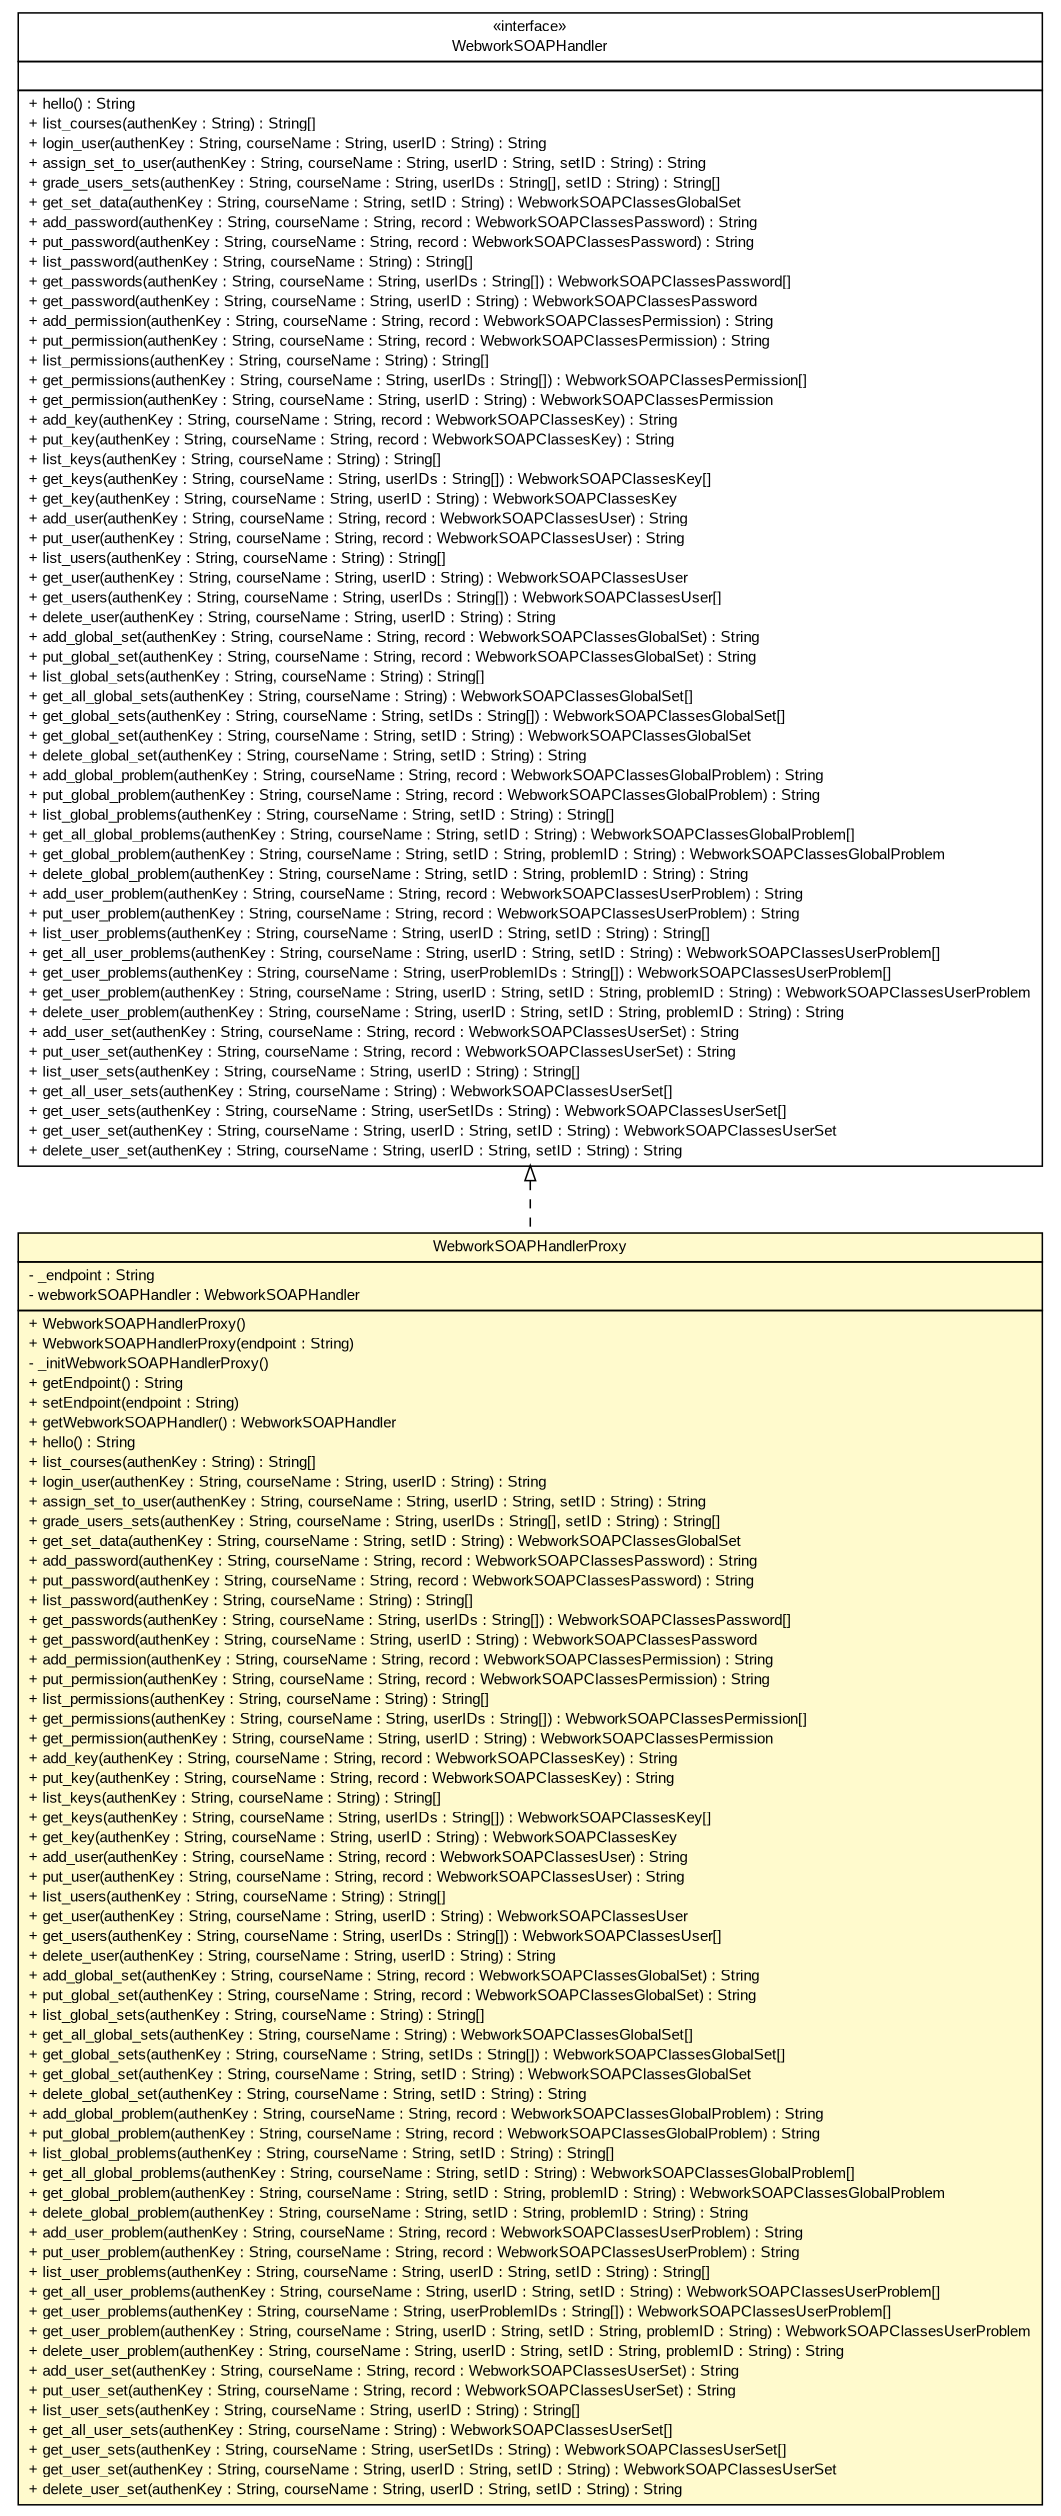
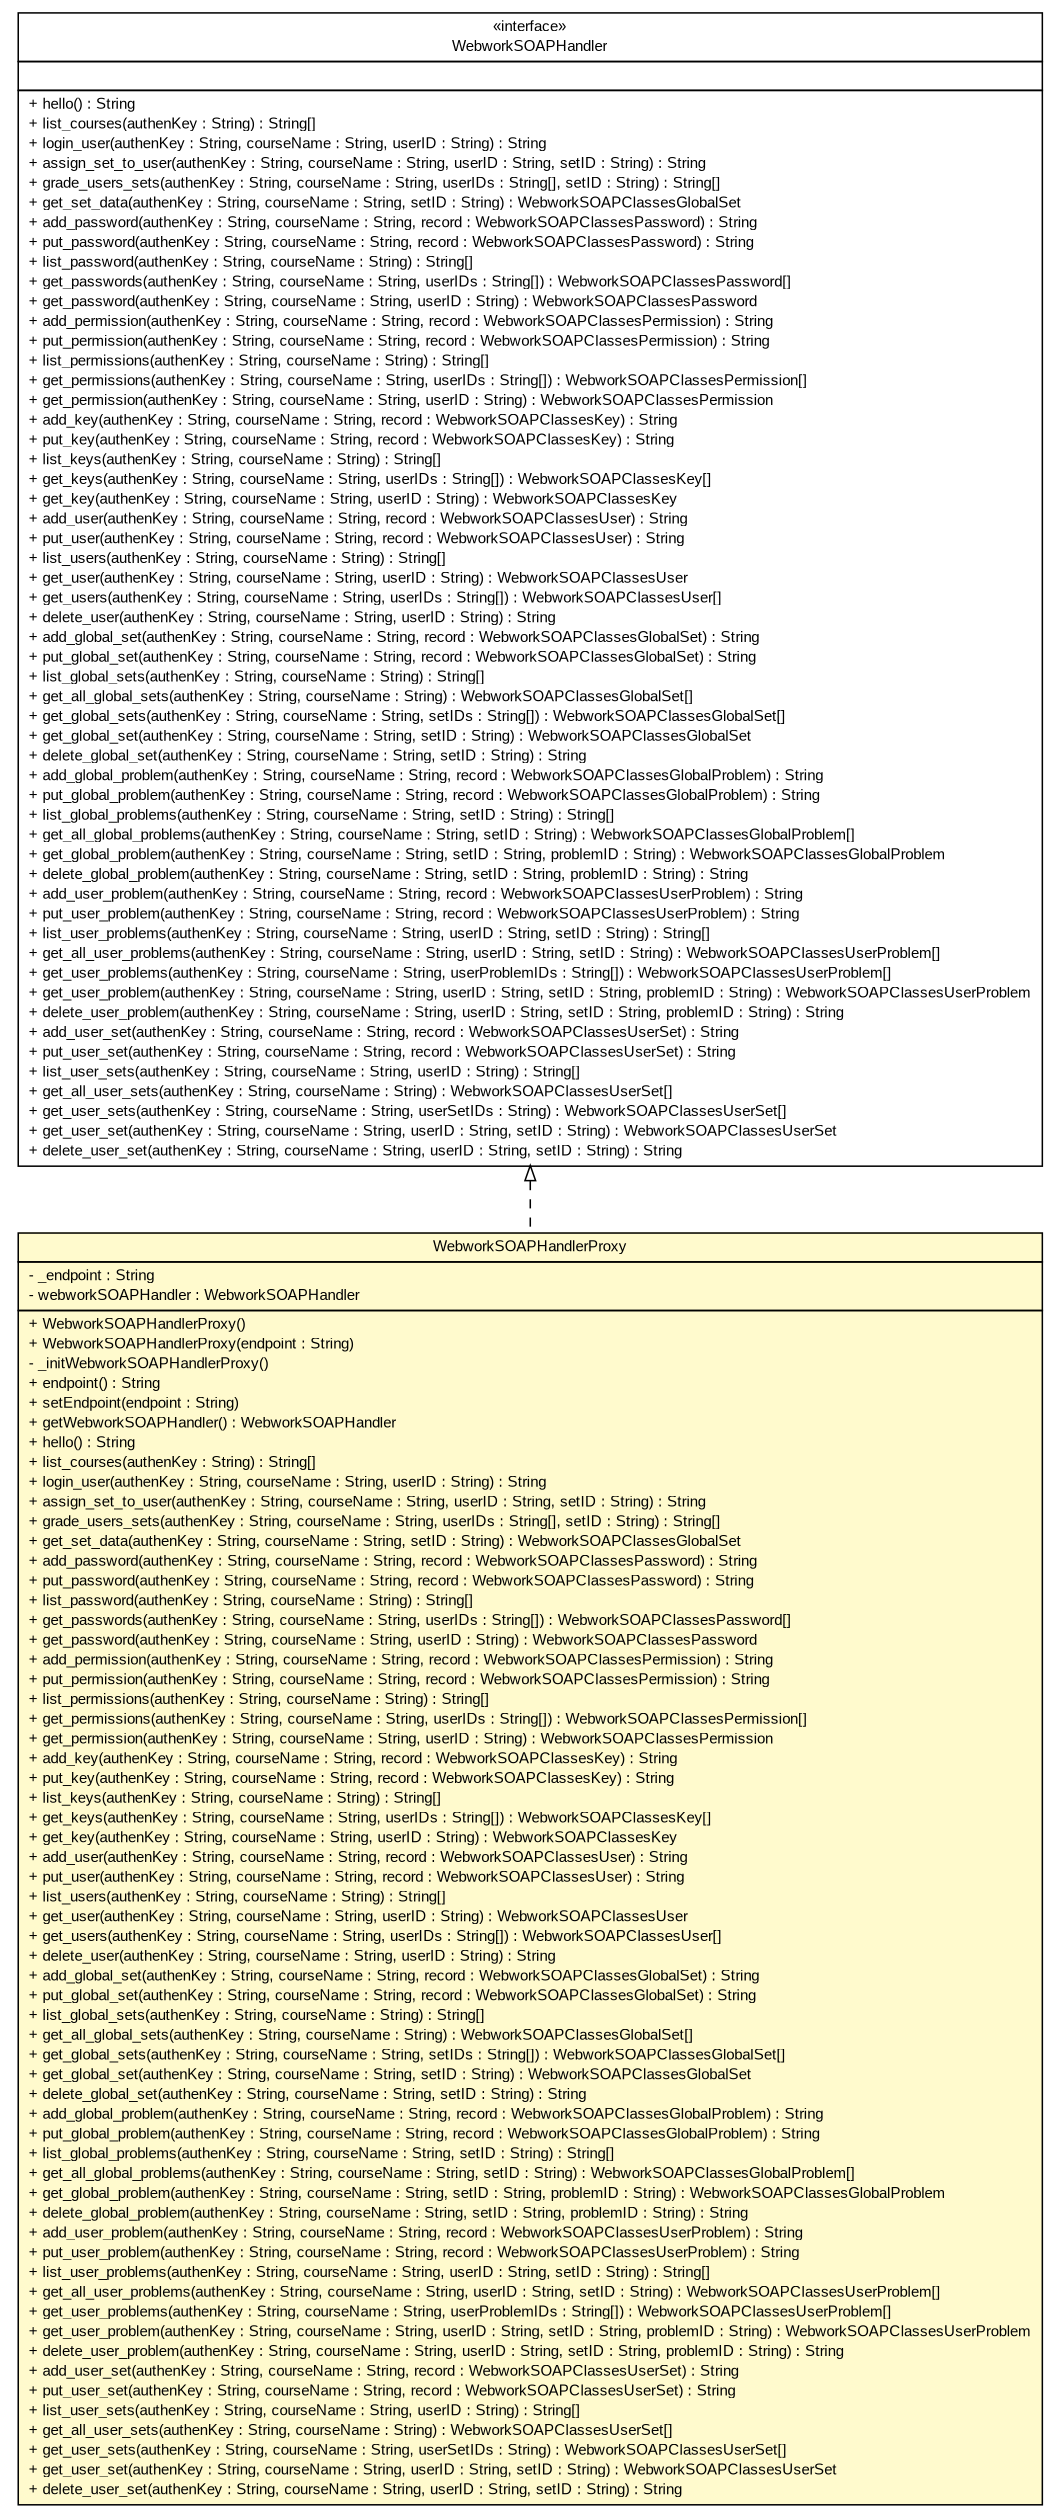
(106, 1383) -> (95, 1383)
